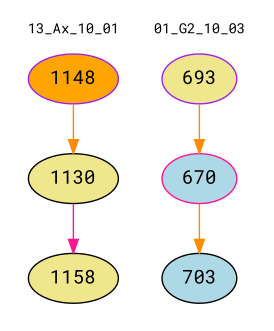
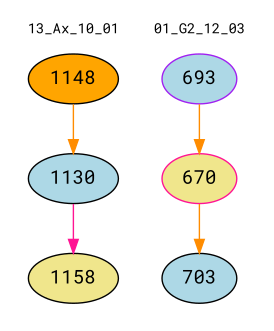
(200, 30) -> (200, 30)
(73, 79) -> (73, 79)
(199, 79) -> (199, 79)
(73, 179) -> (73, 179)
(199, 179) -> (199, 179)
